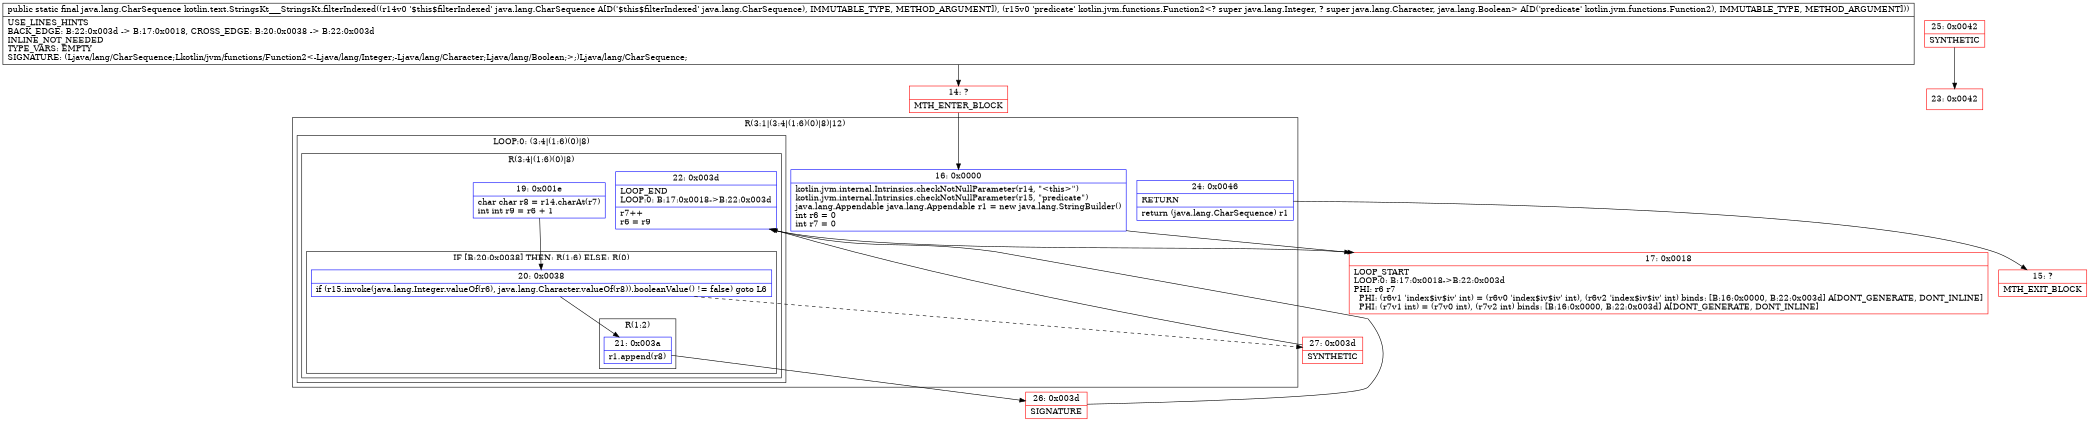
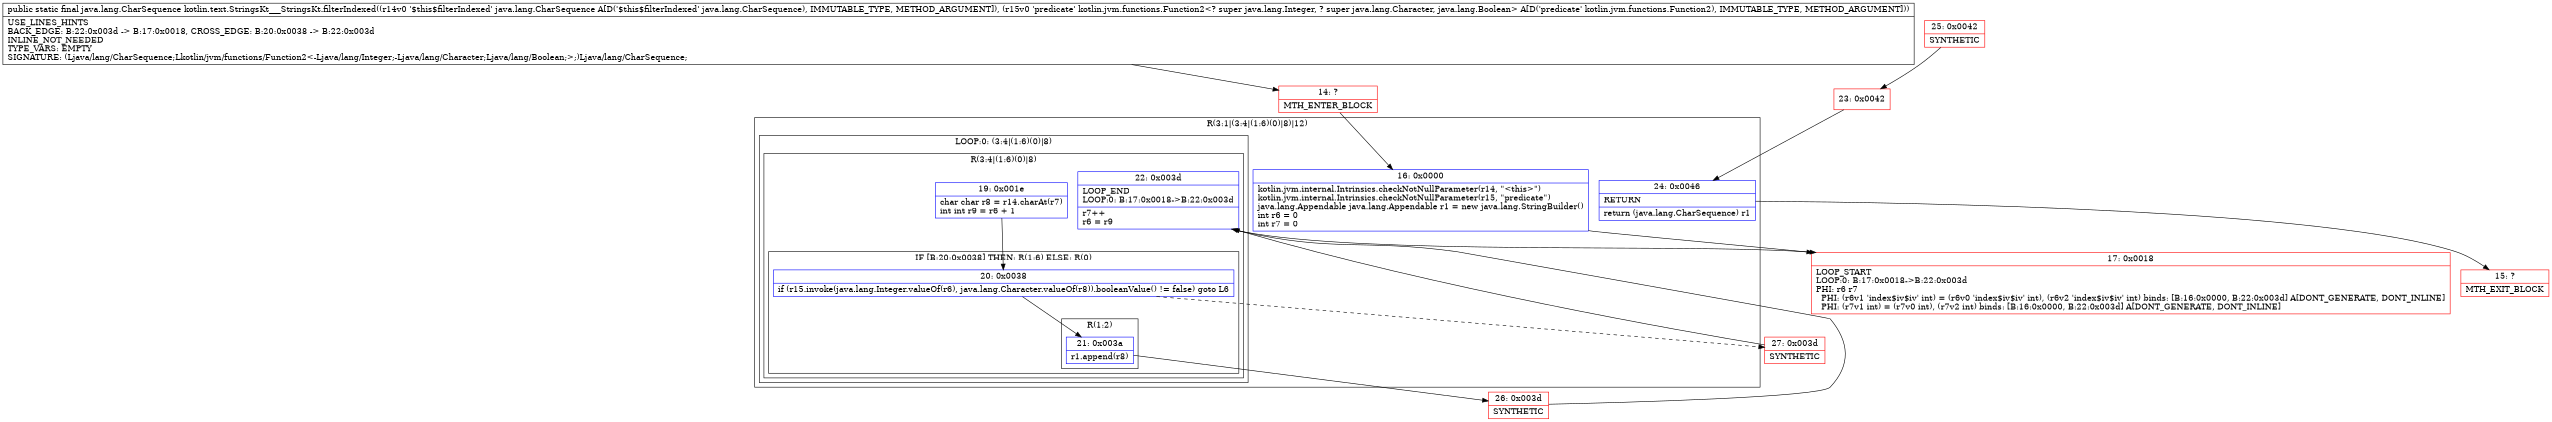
none -> (1781, 144)
(1056, 412) -> (1519, 412)
